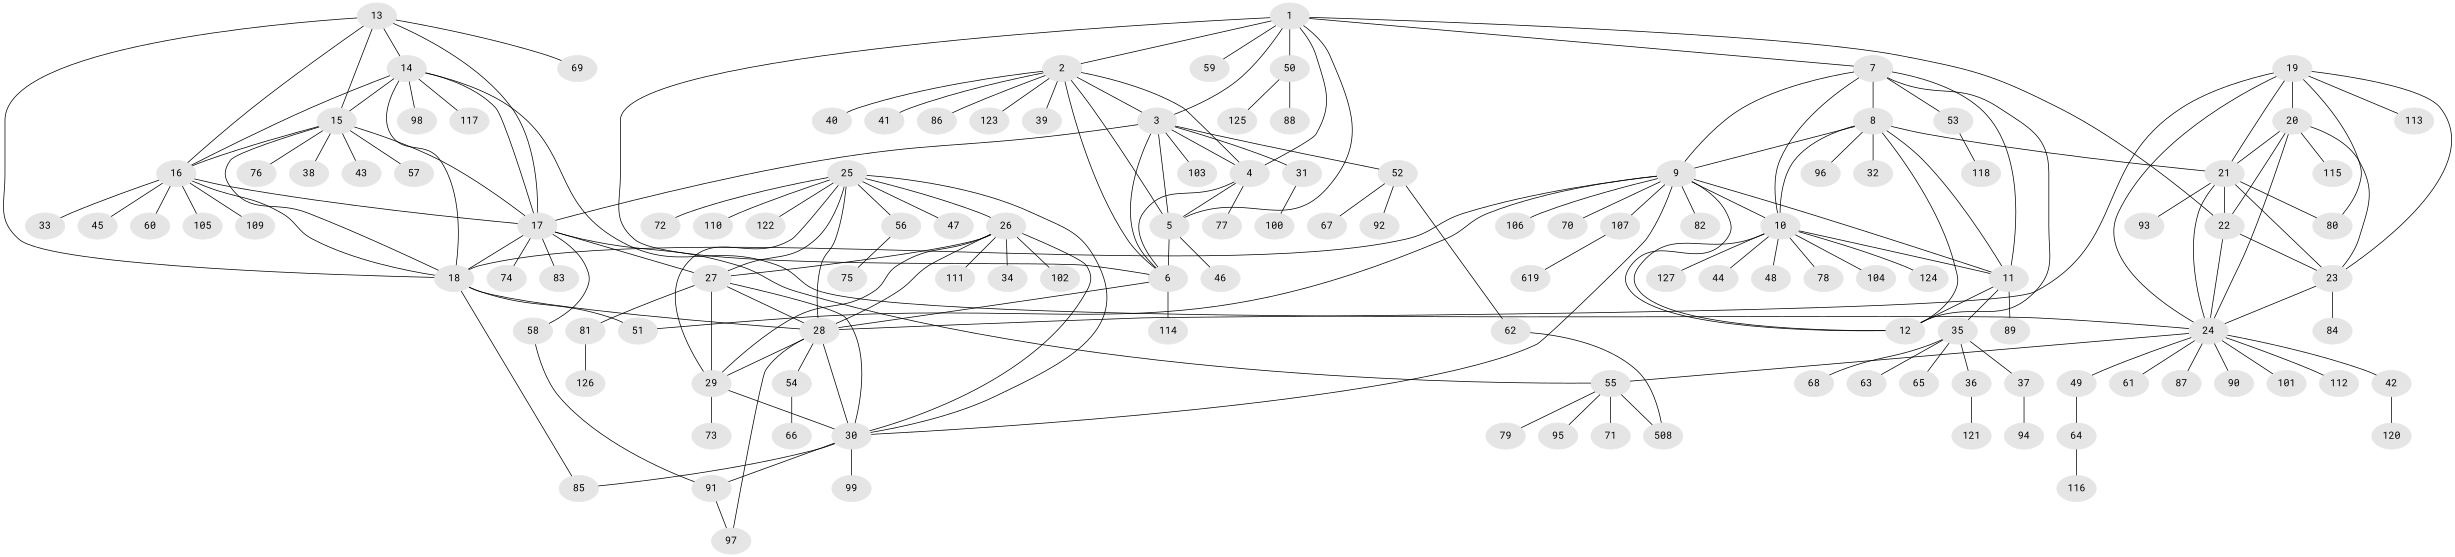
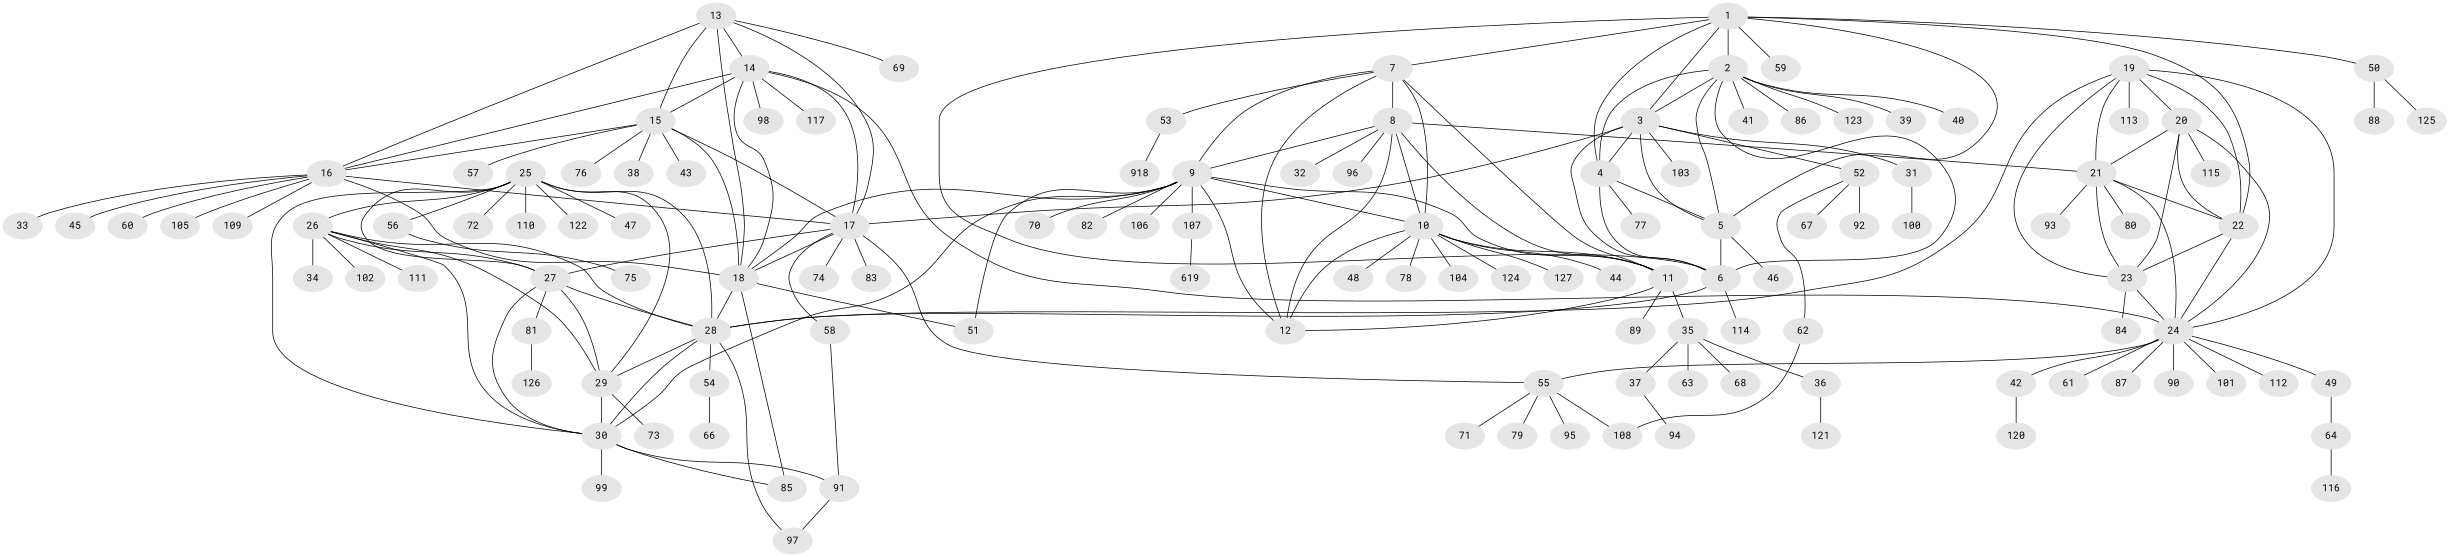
(2351, 142) -> (2223, 124)
(1981, 174) -> (1140, 174)
(1919, 384) -> none
(1663, 436) -> (1622, 436)
